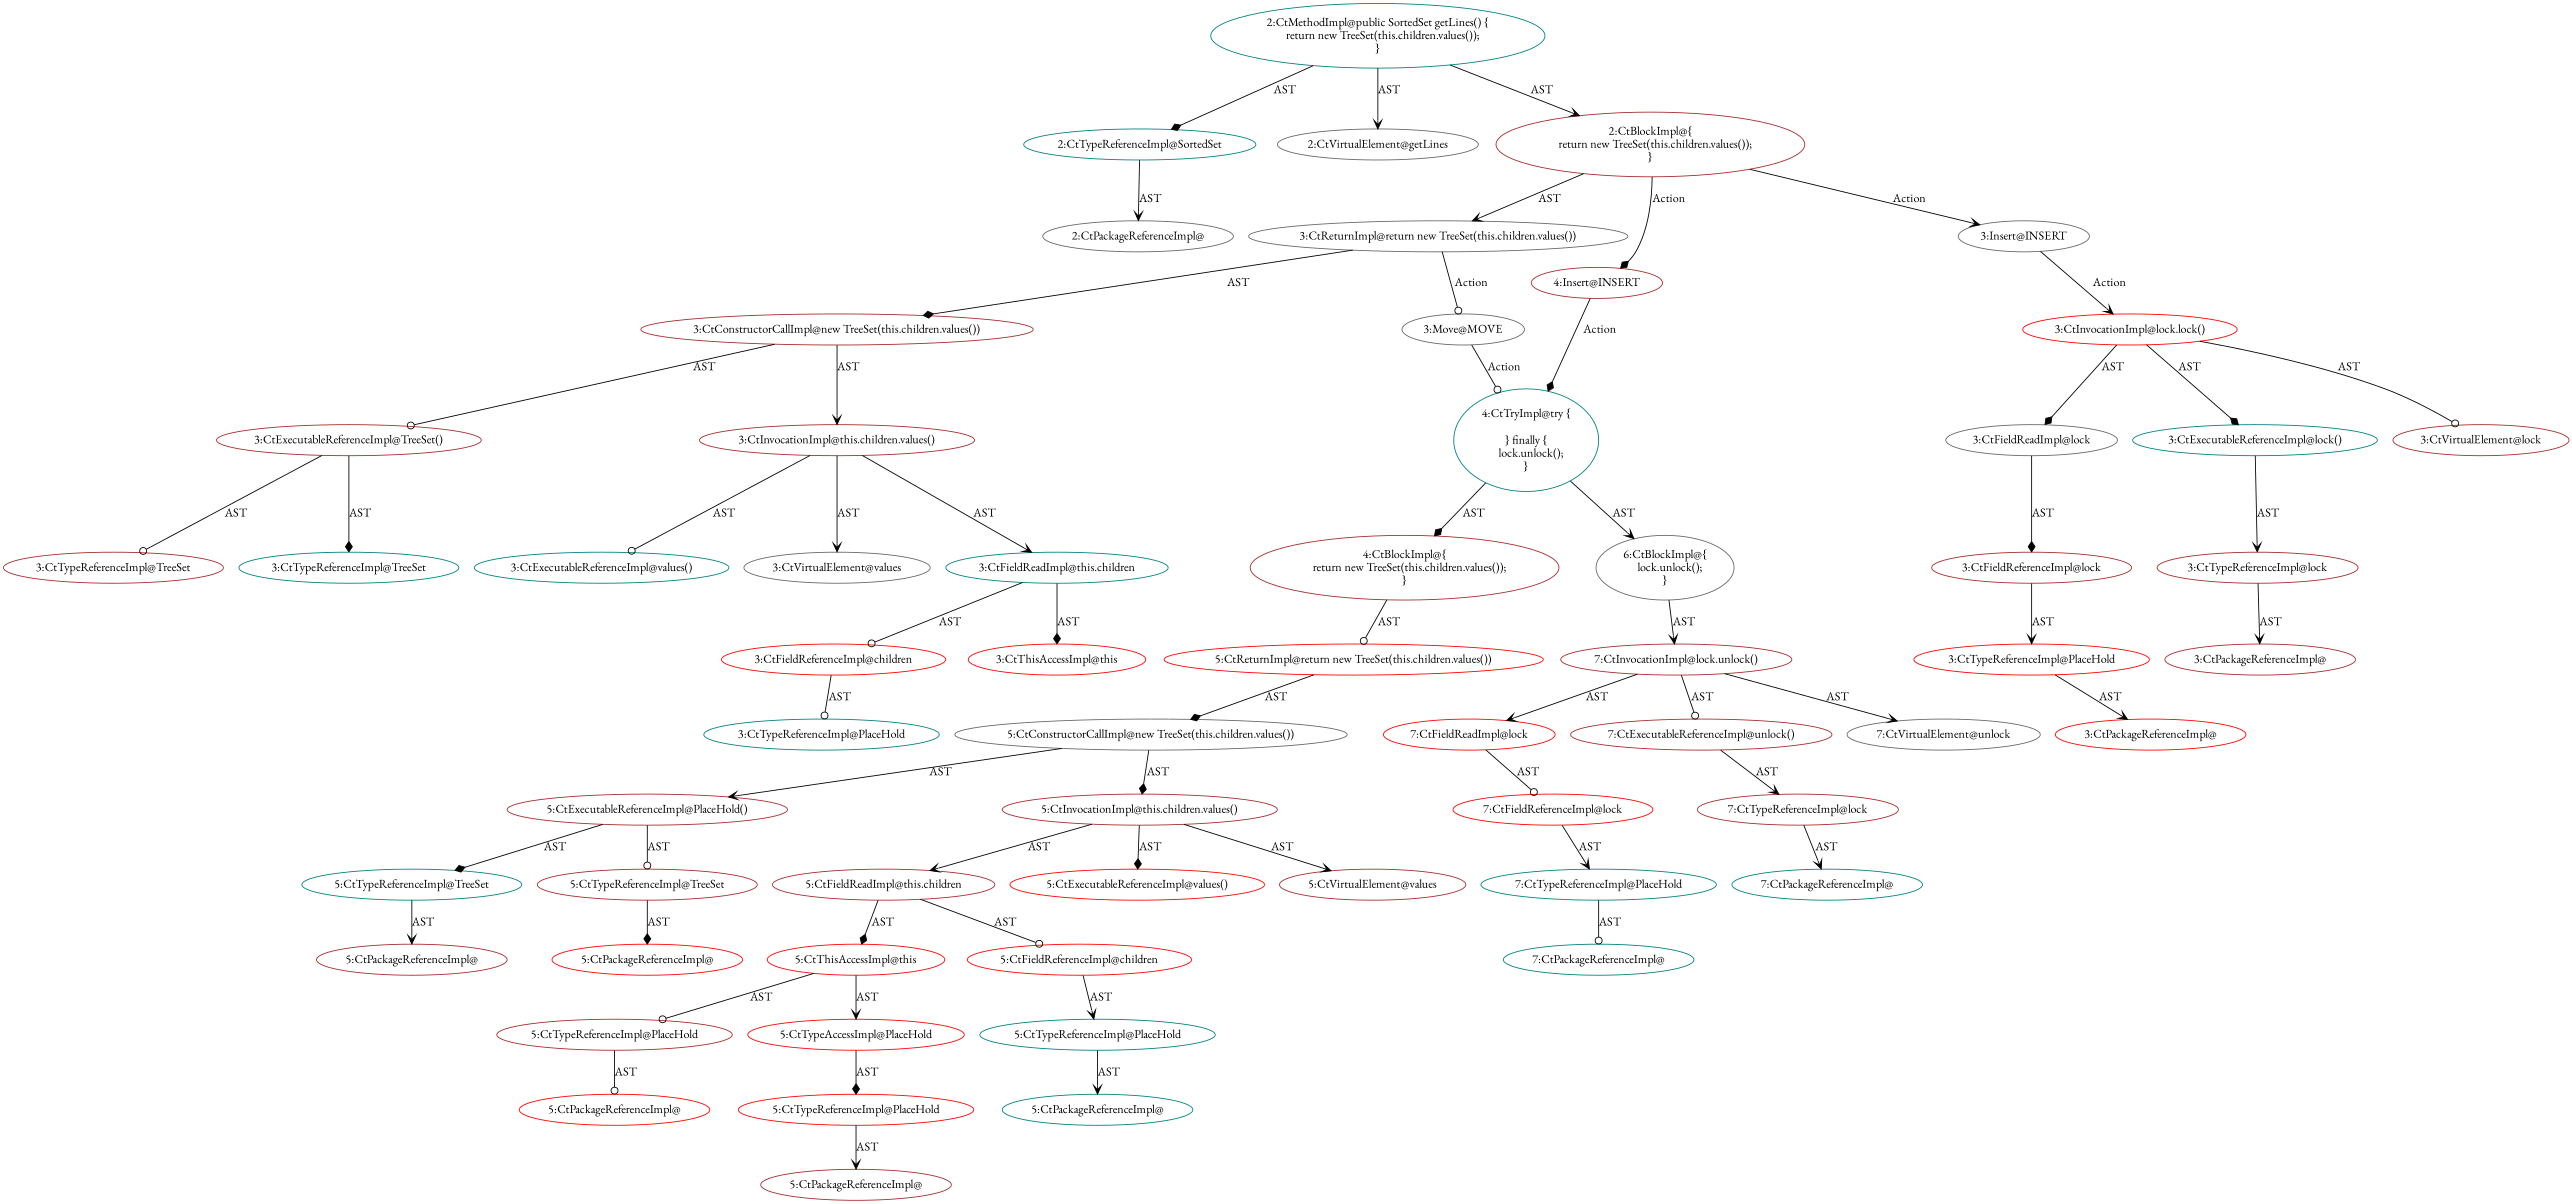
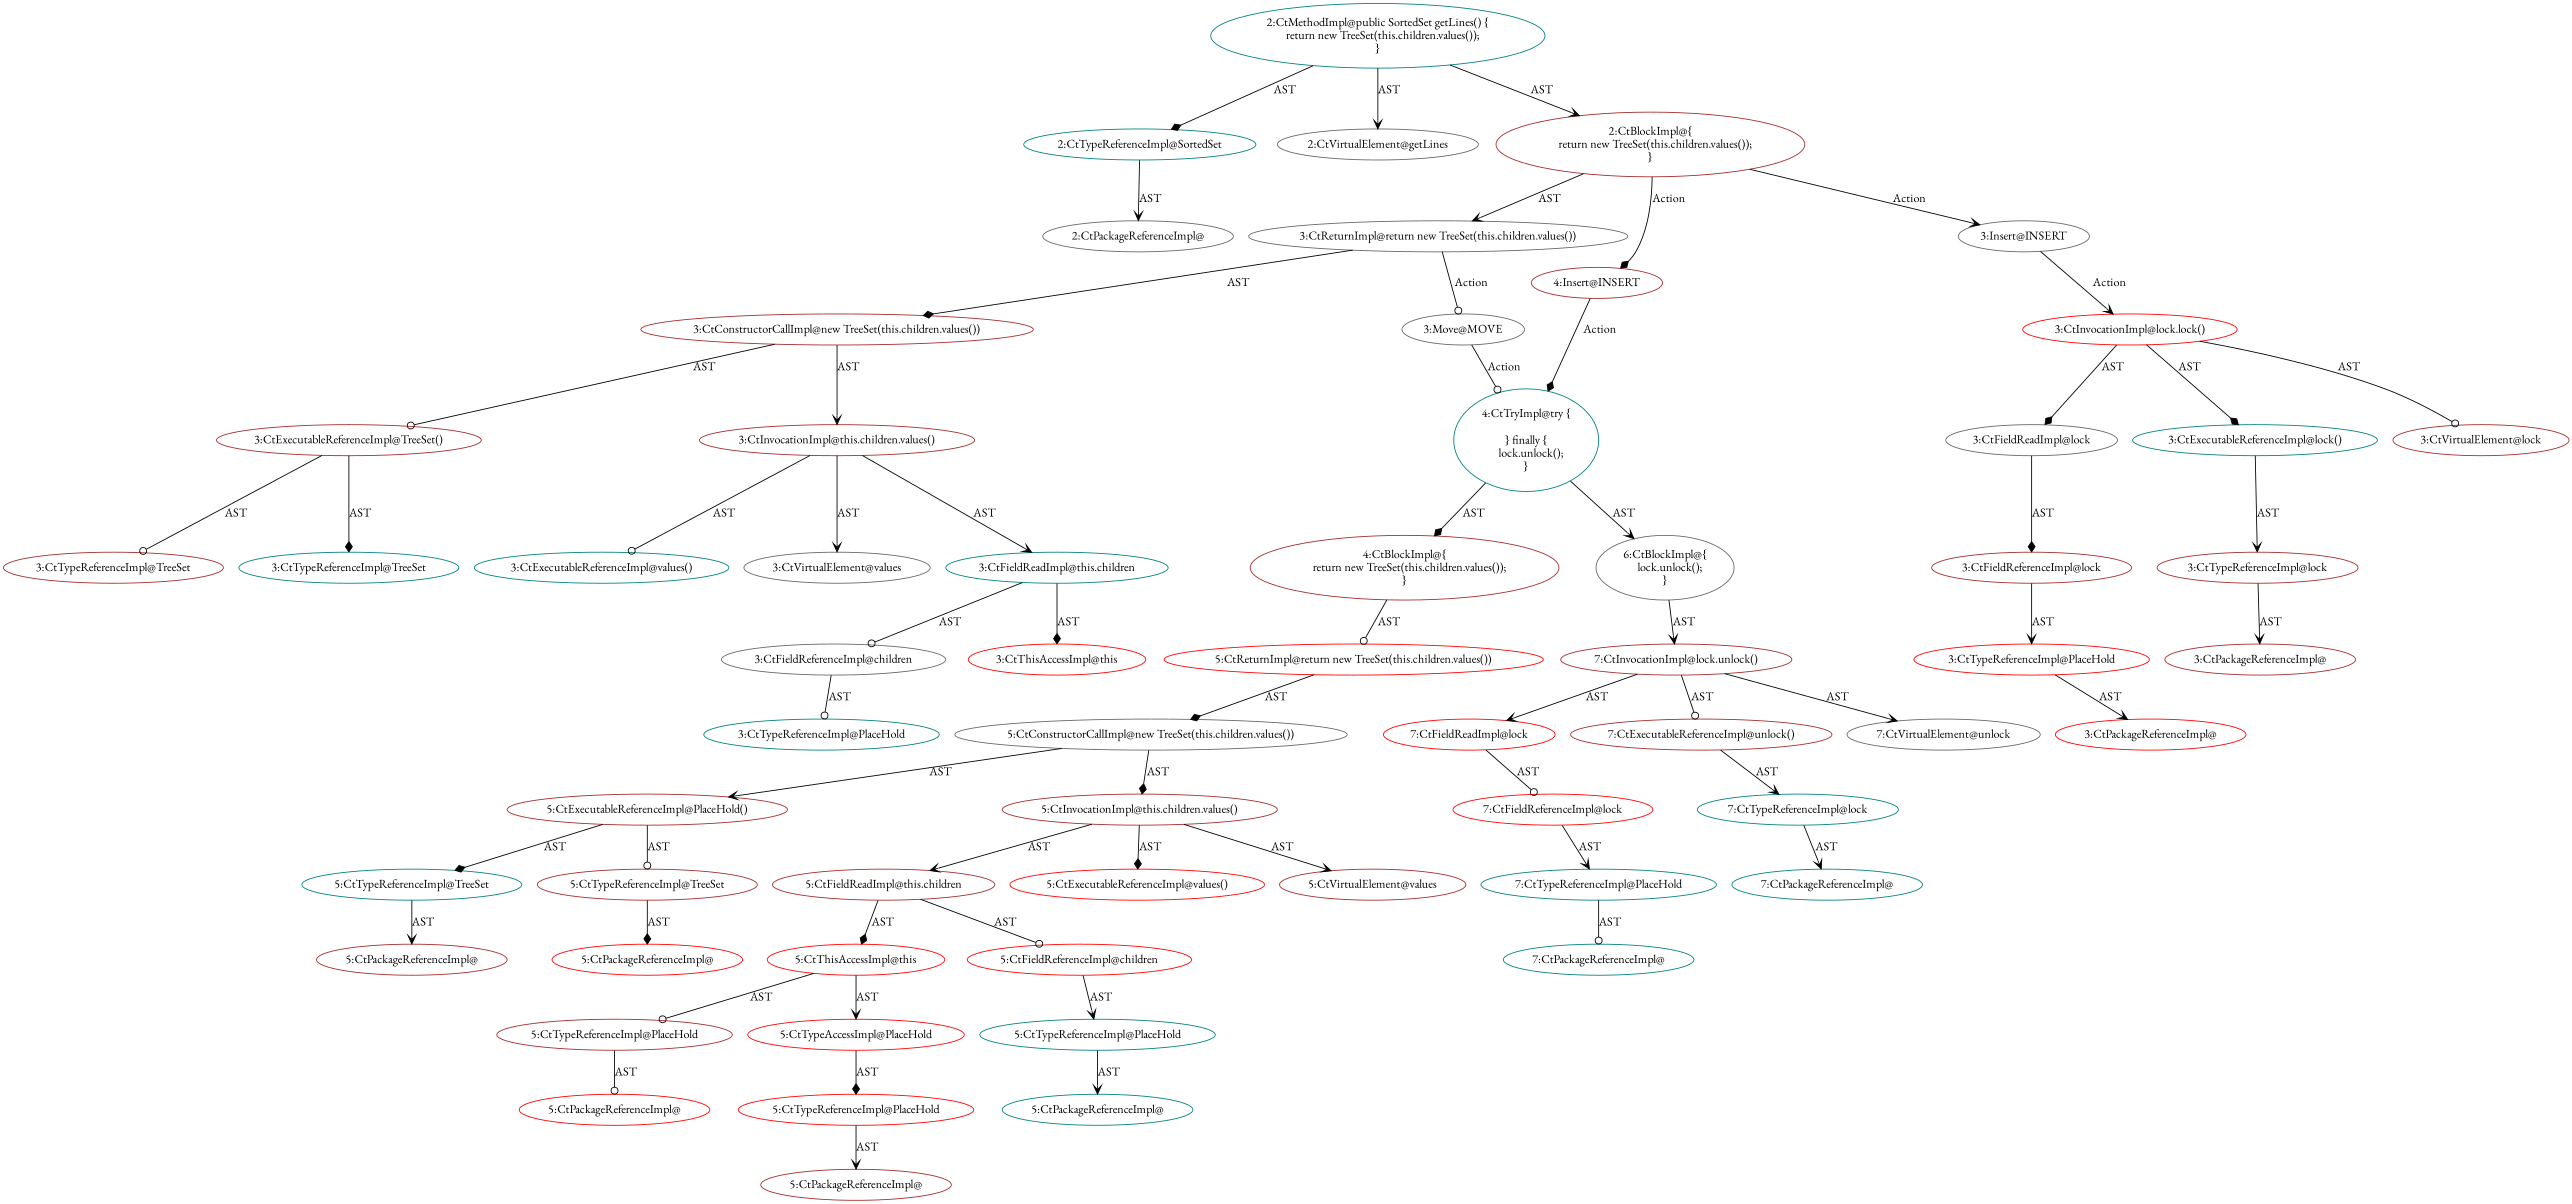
(834, 660) -> (834, 660)
(1798, 810) -> (1798, 810)
